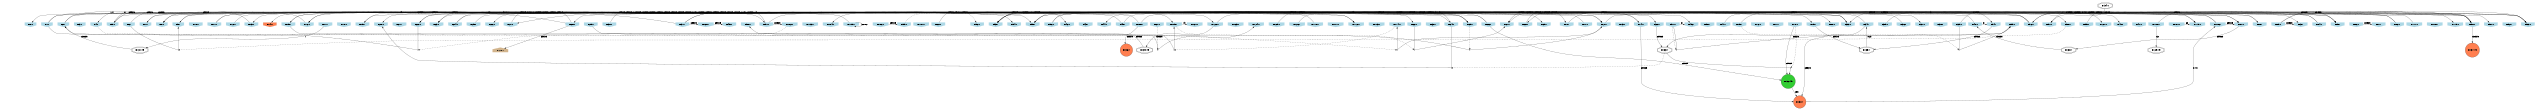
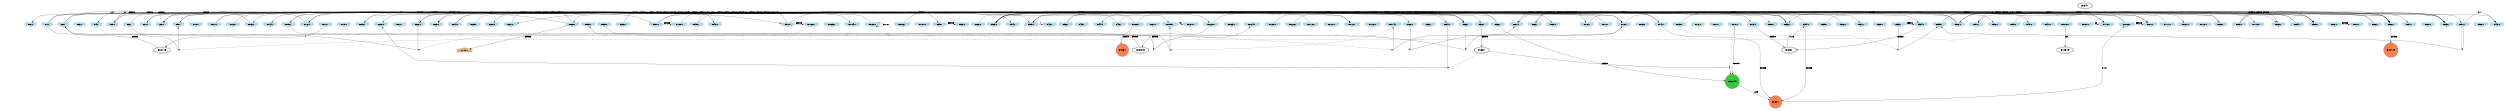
(270, 25) -> (270, 25)
(1723, 25) -> none
(1814, 25) -> (1753, 25)
(1804, 36) -> (2201, 13)
(2069, 50) -> none
